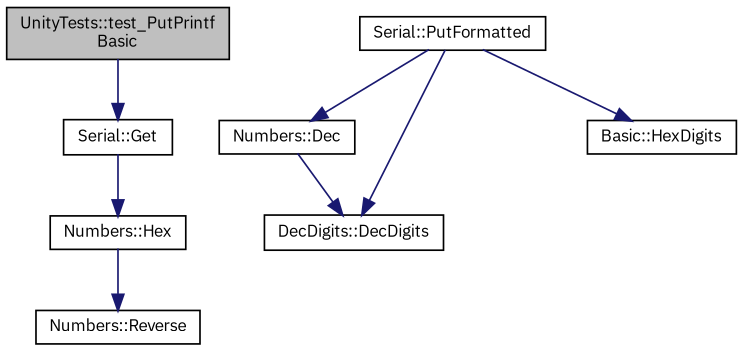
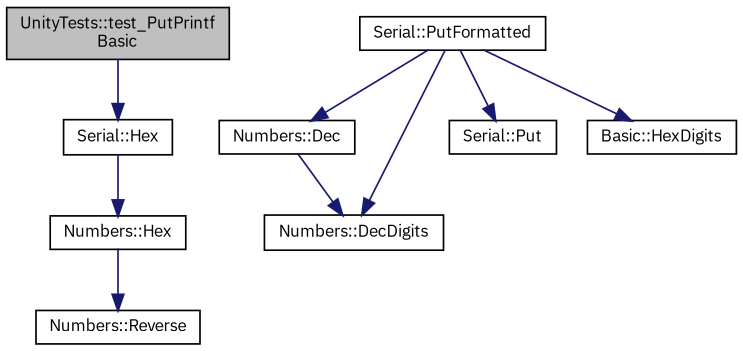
(118, 137) -> (118, 137)
none -> (503, 137)
(354, 233) -> (354, 233)
